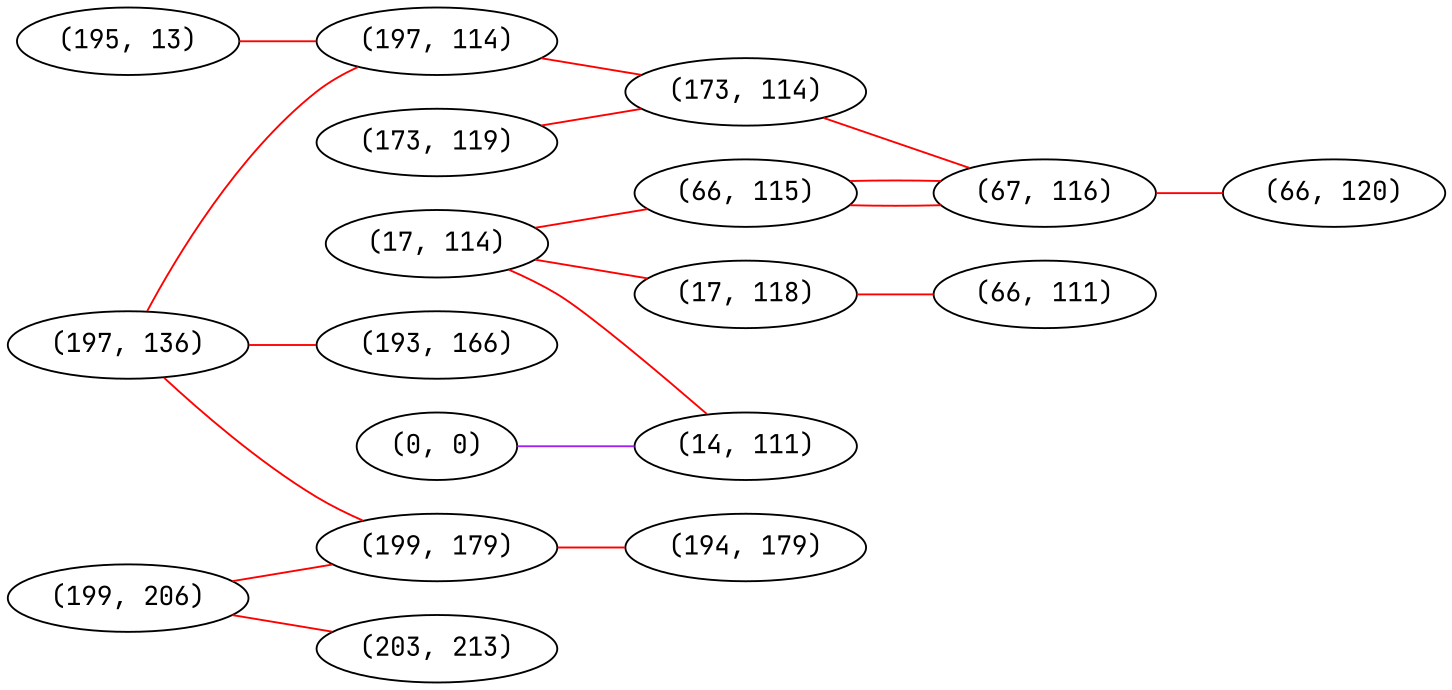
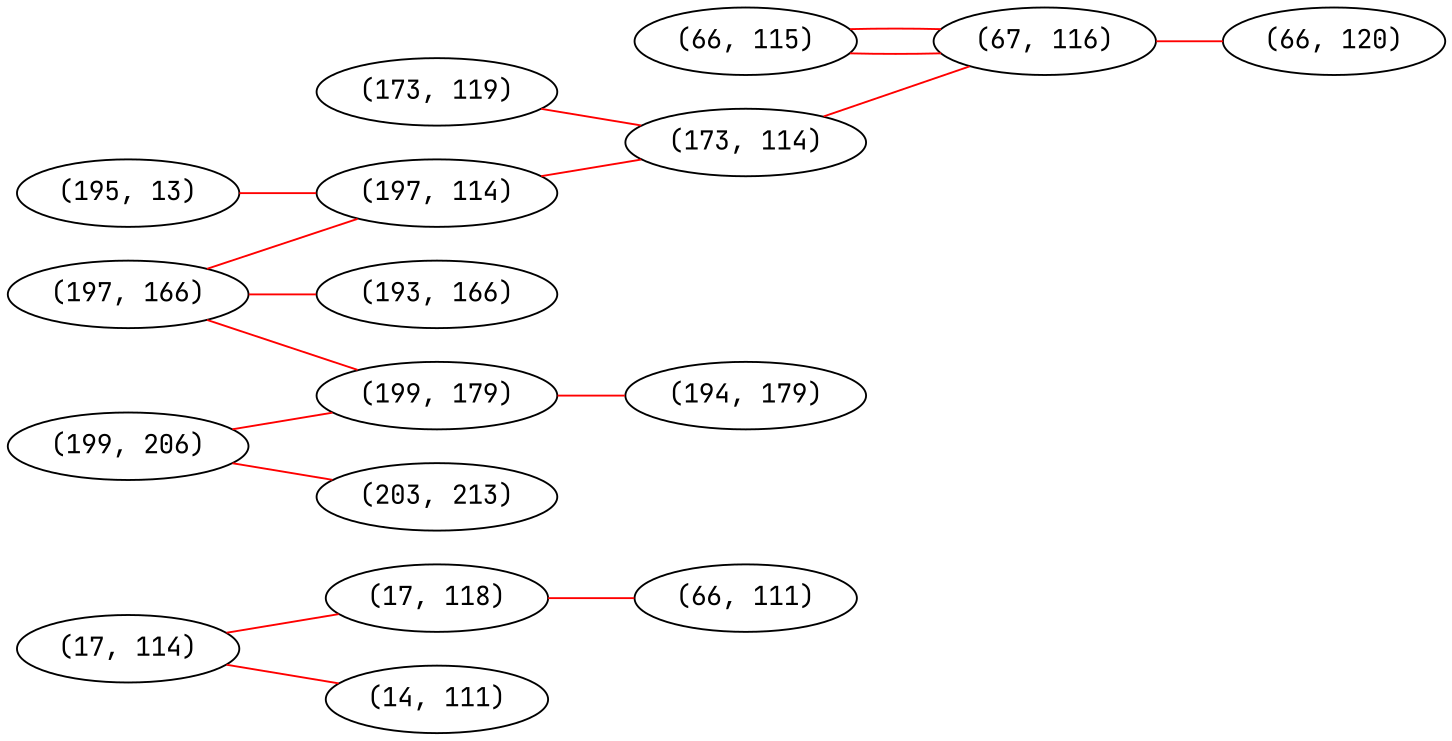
(591, 218) -> none
(128, 345) -> (128, 294)
(437, 446) -> none
